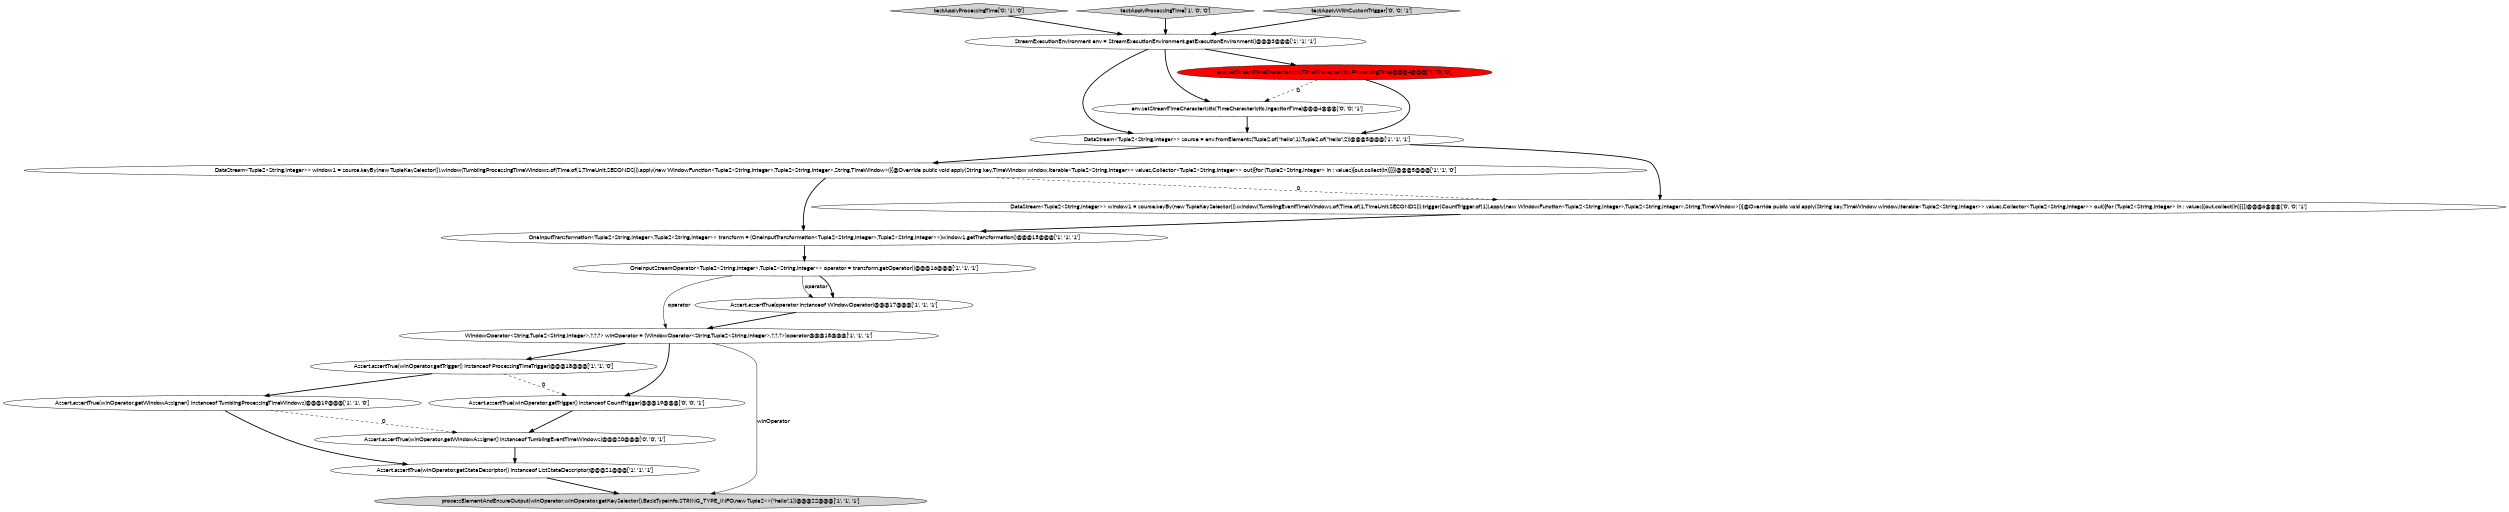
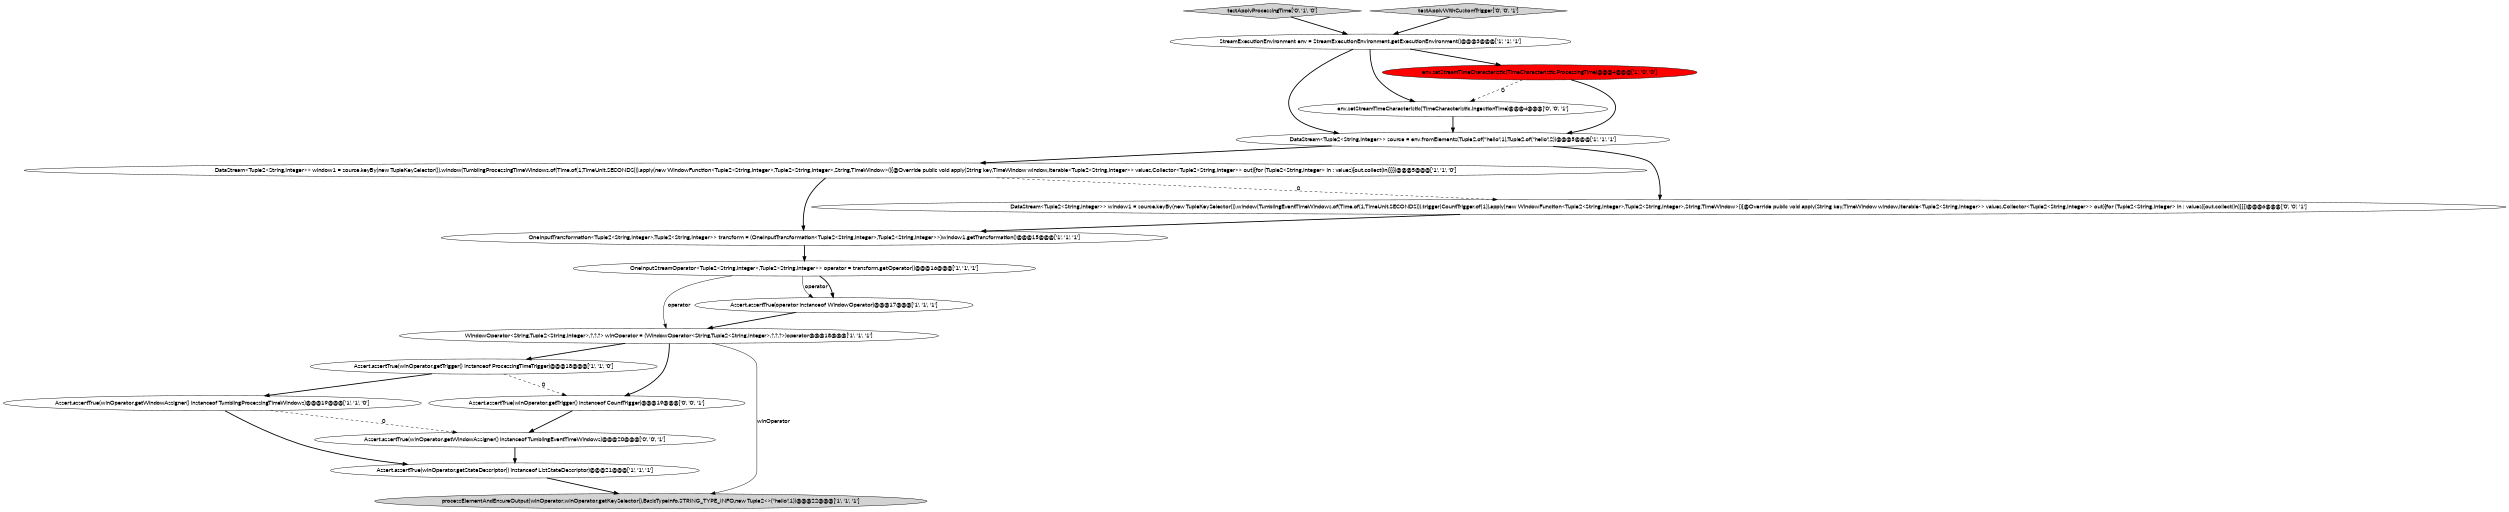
(1166, 11) -> none
